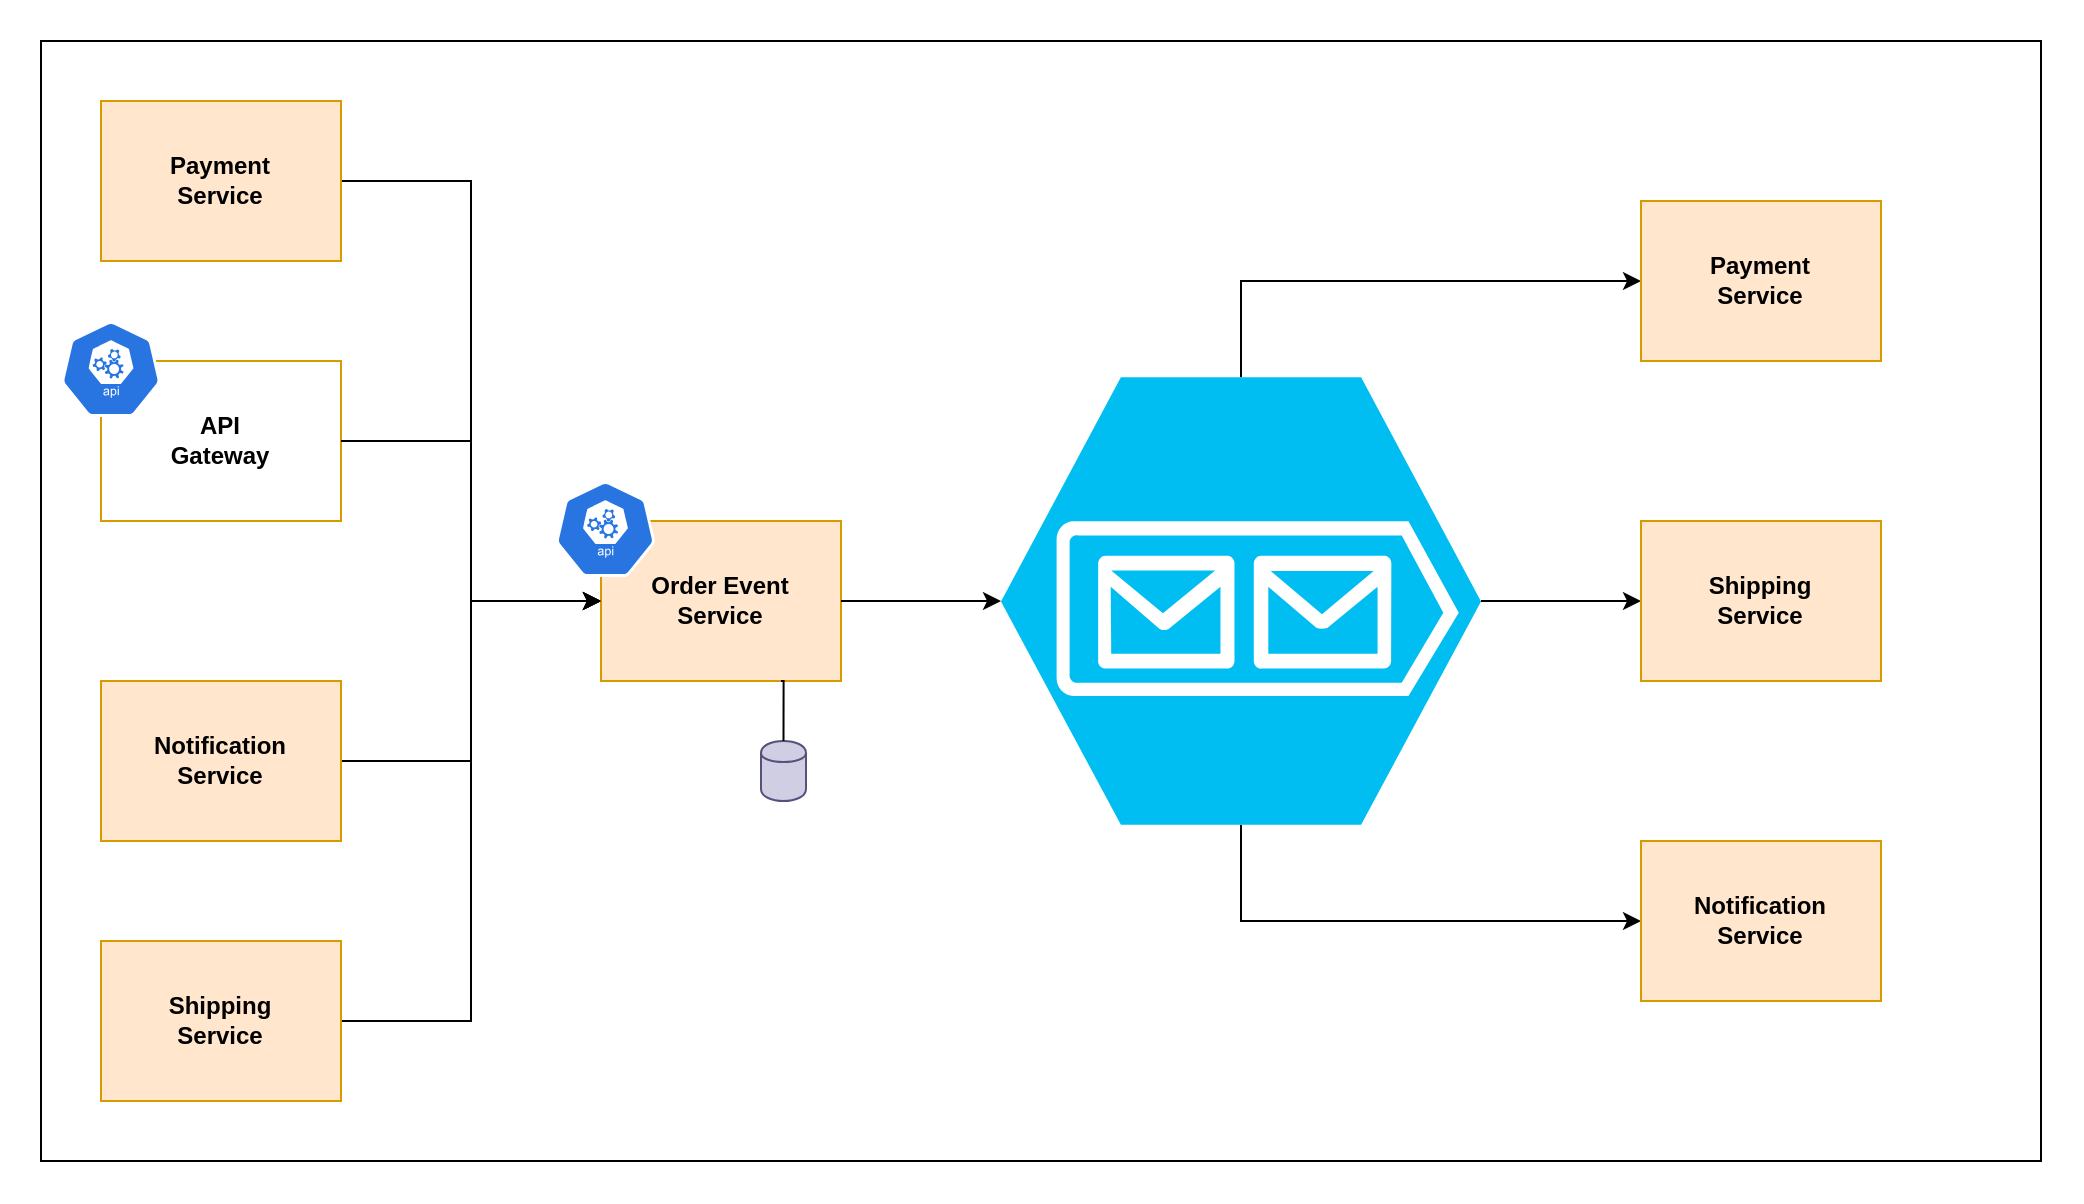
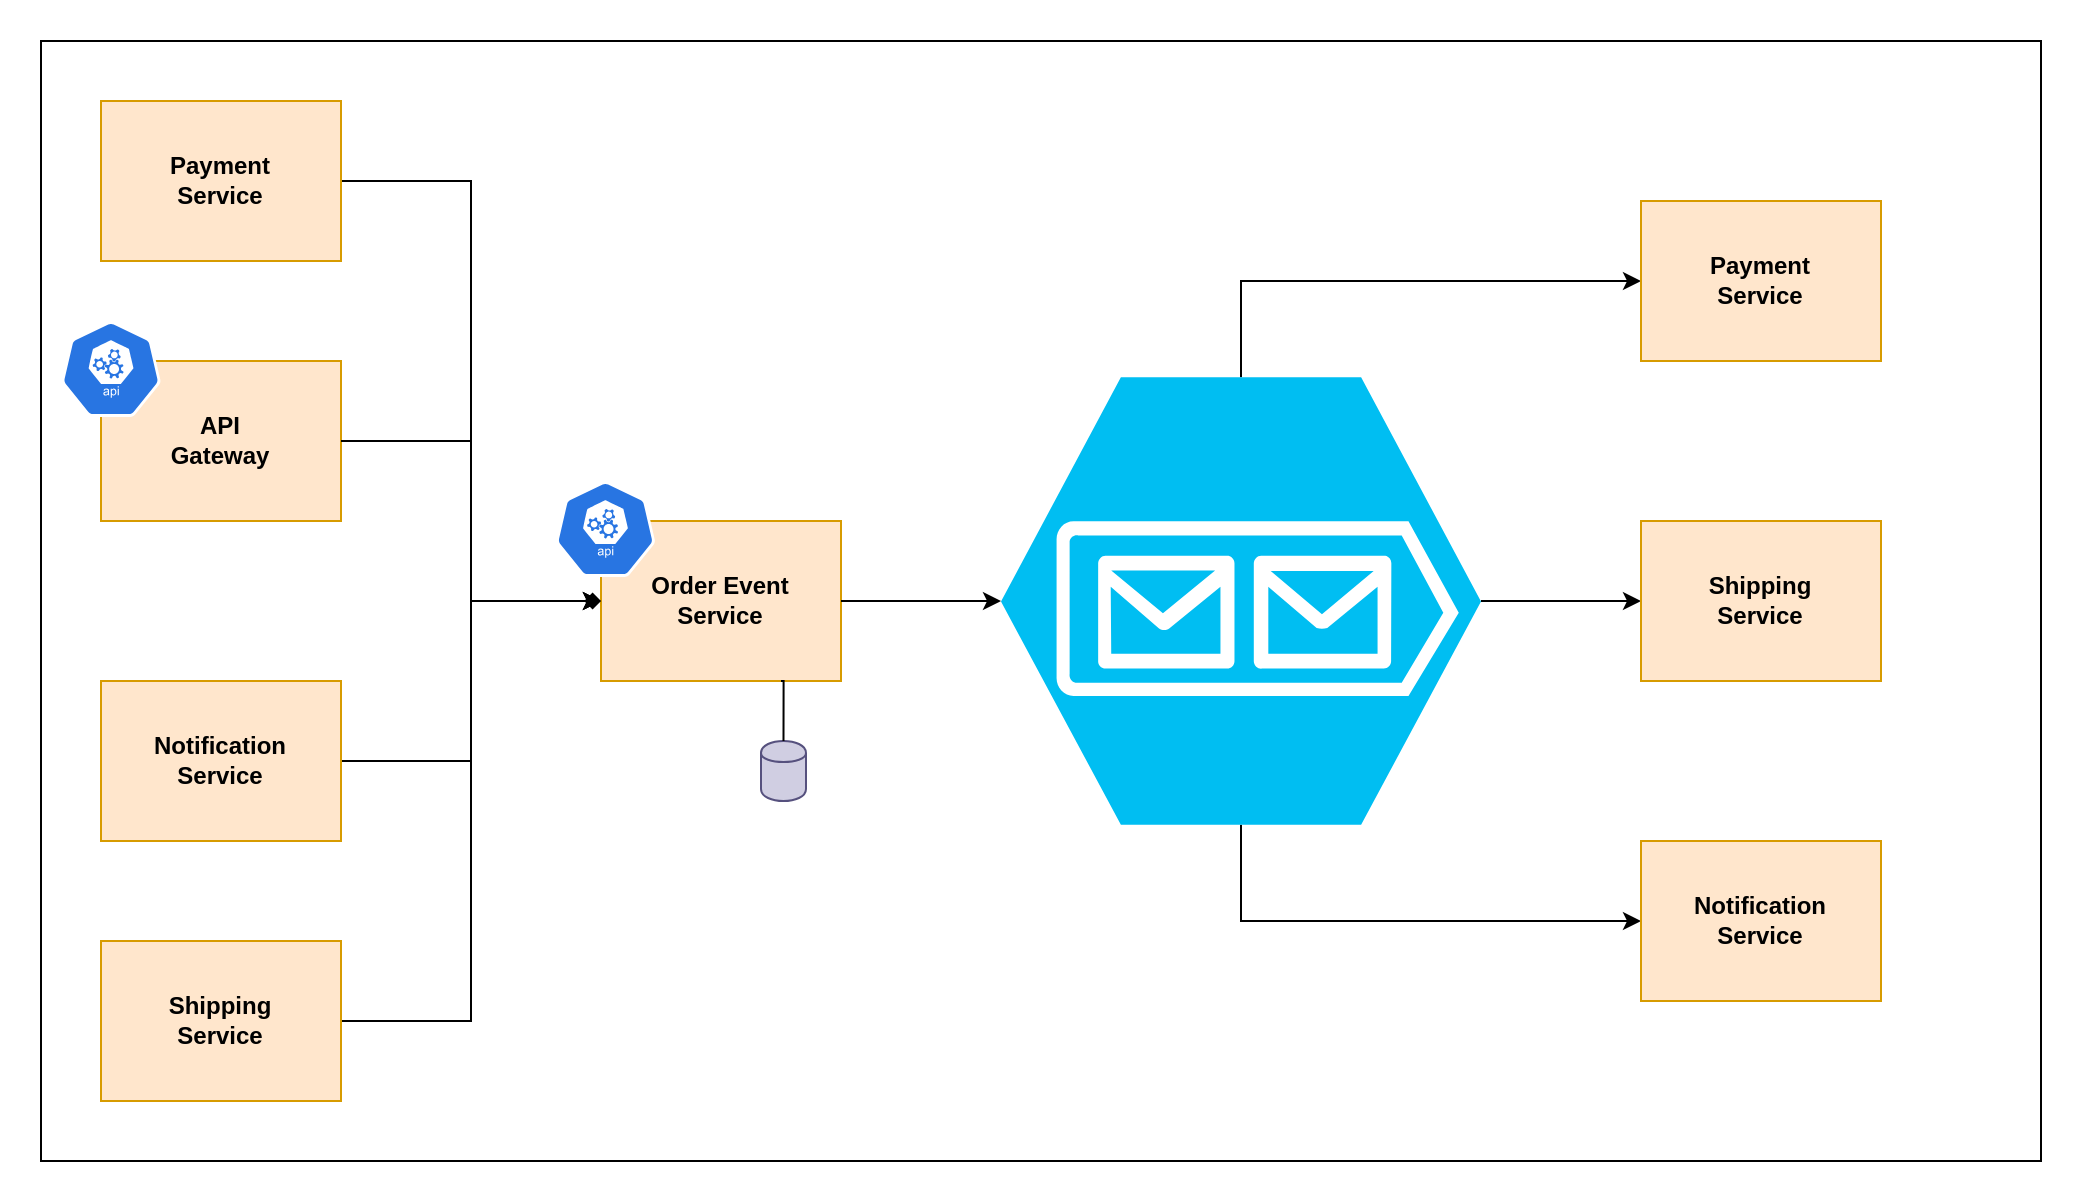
(221, 441) -> (221, 441)
(341, 441) -> (341, 441)
